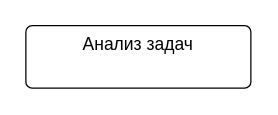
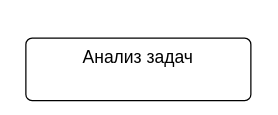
(138, 57) -> (138, 69)
